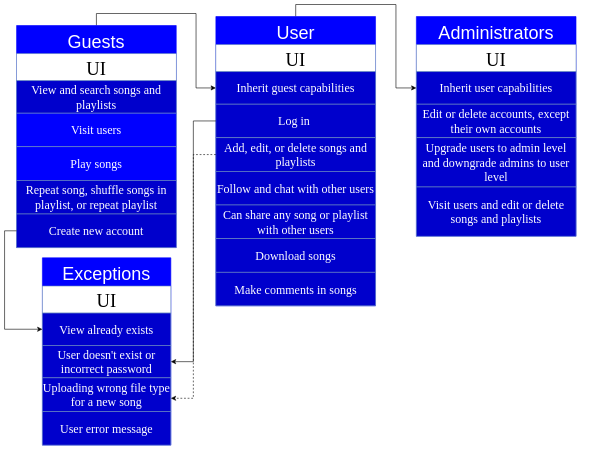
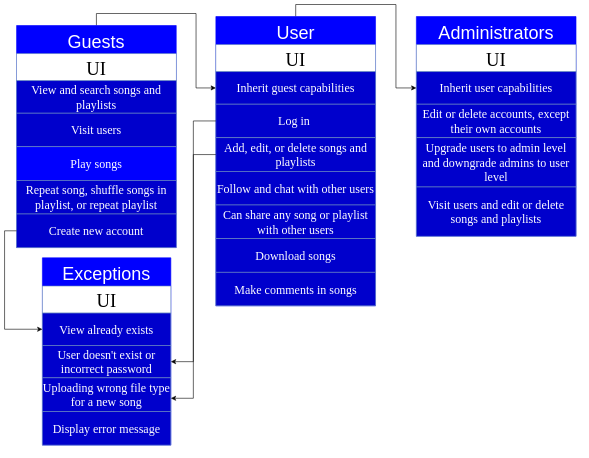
(96, 130) -> (96, 130)
(193, 389) -> (193, 389)
(107, 428) -> (107, 428)
